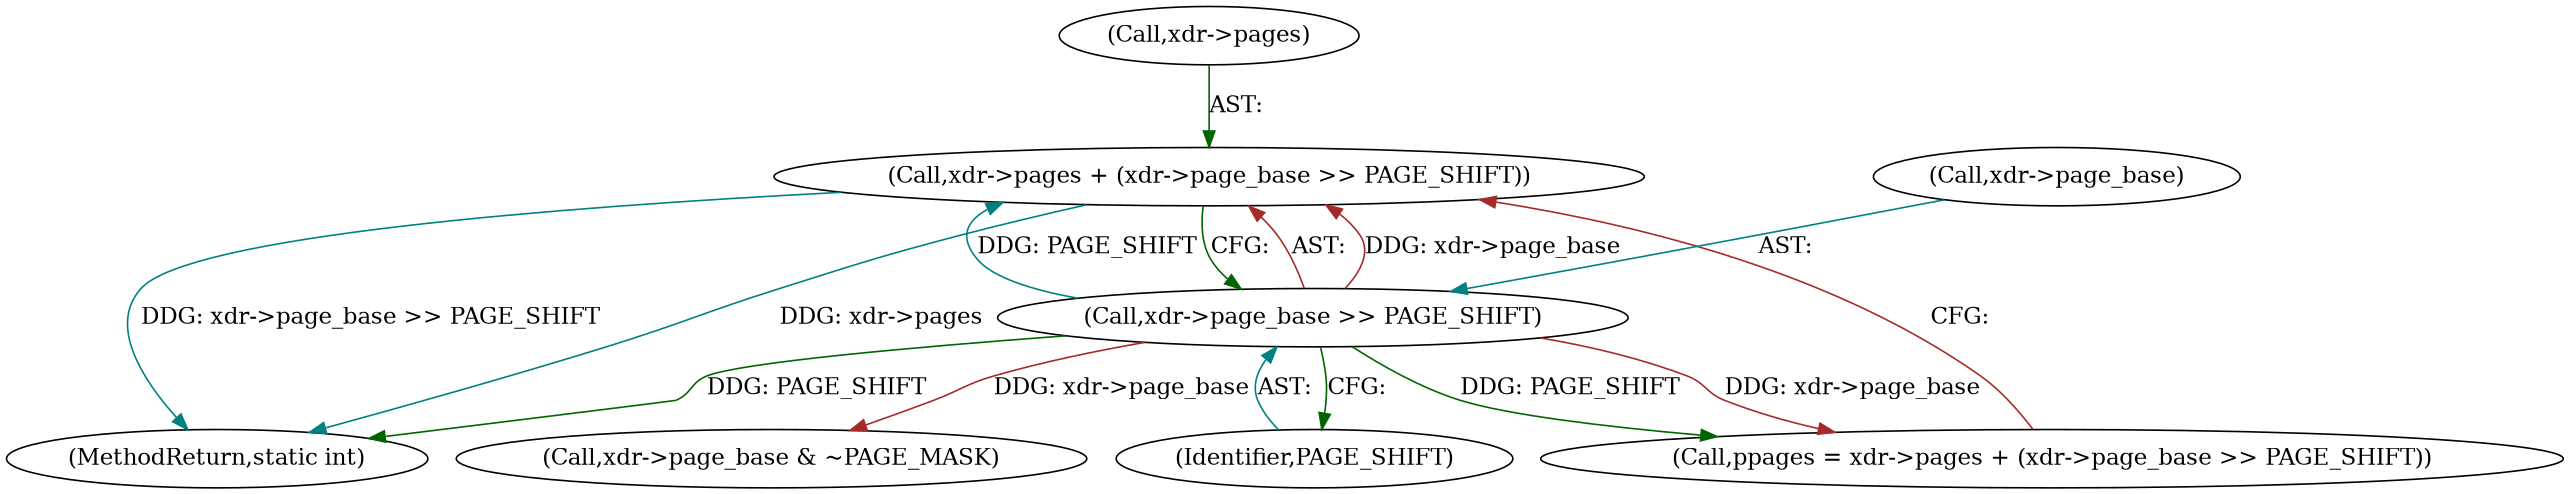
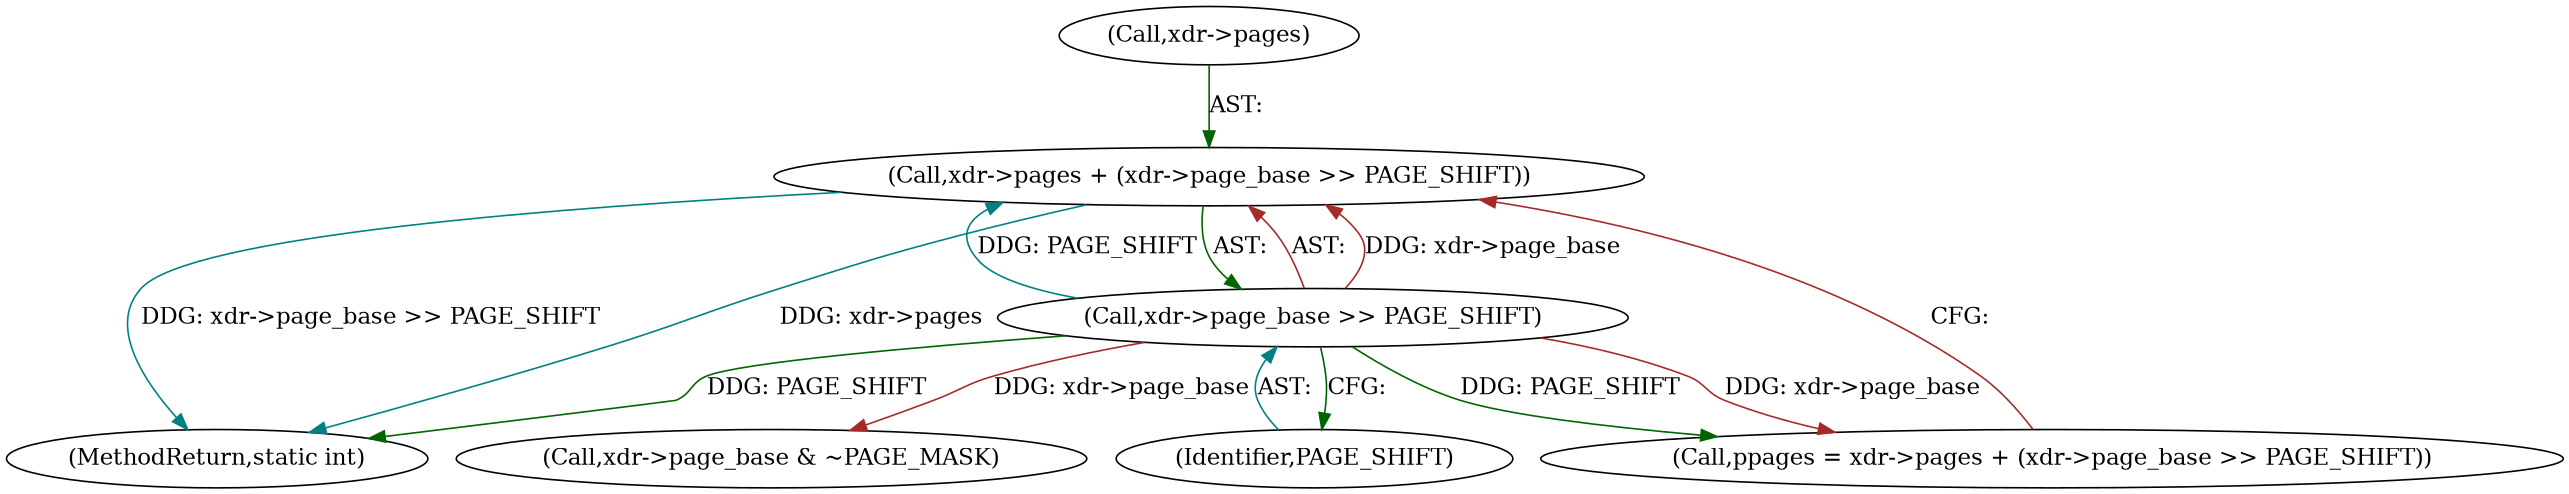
(2057, 177) -> none
(1244, 247) -> (1244, 247)
